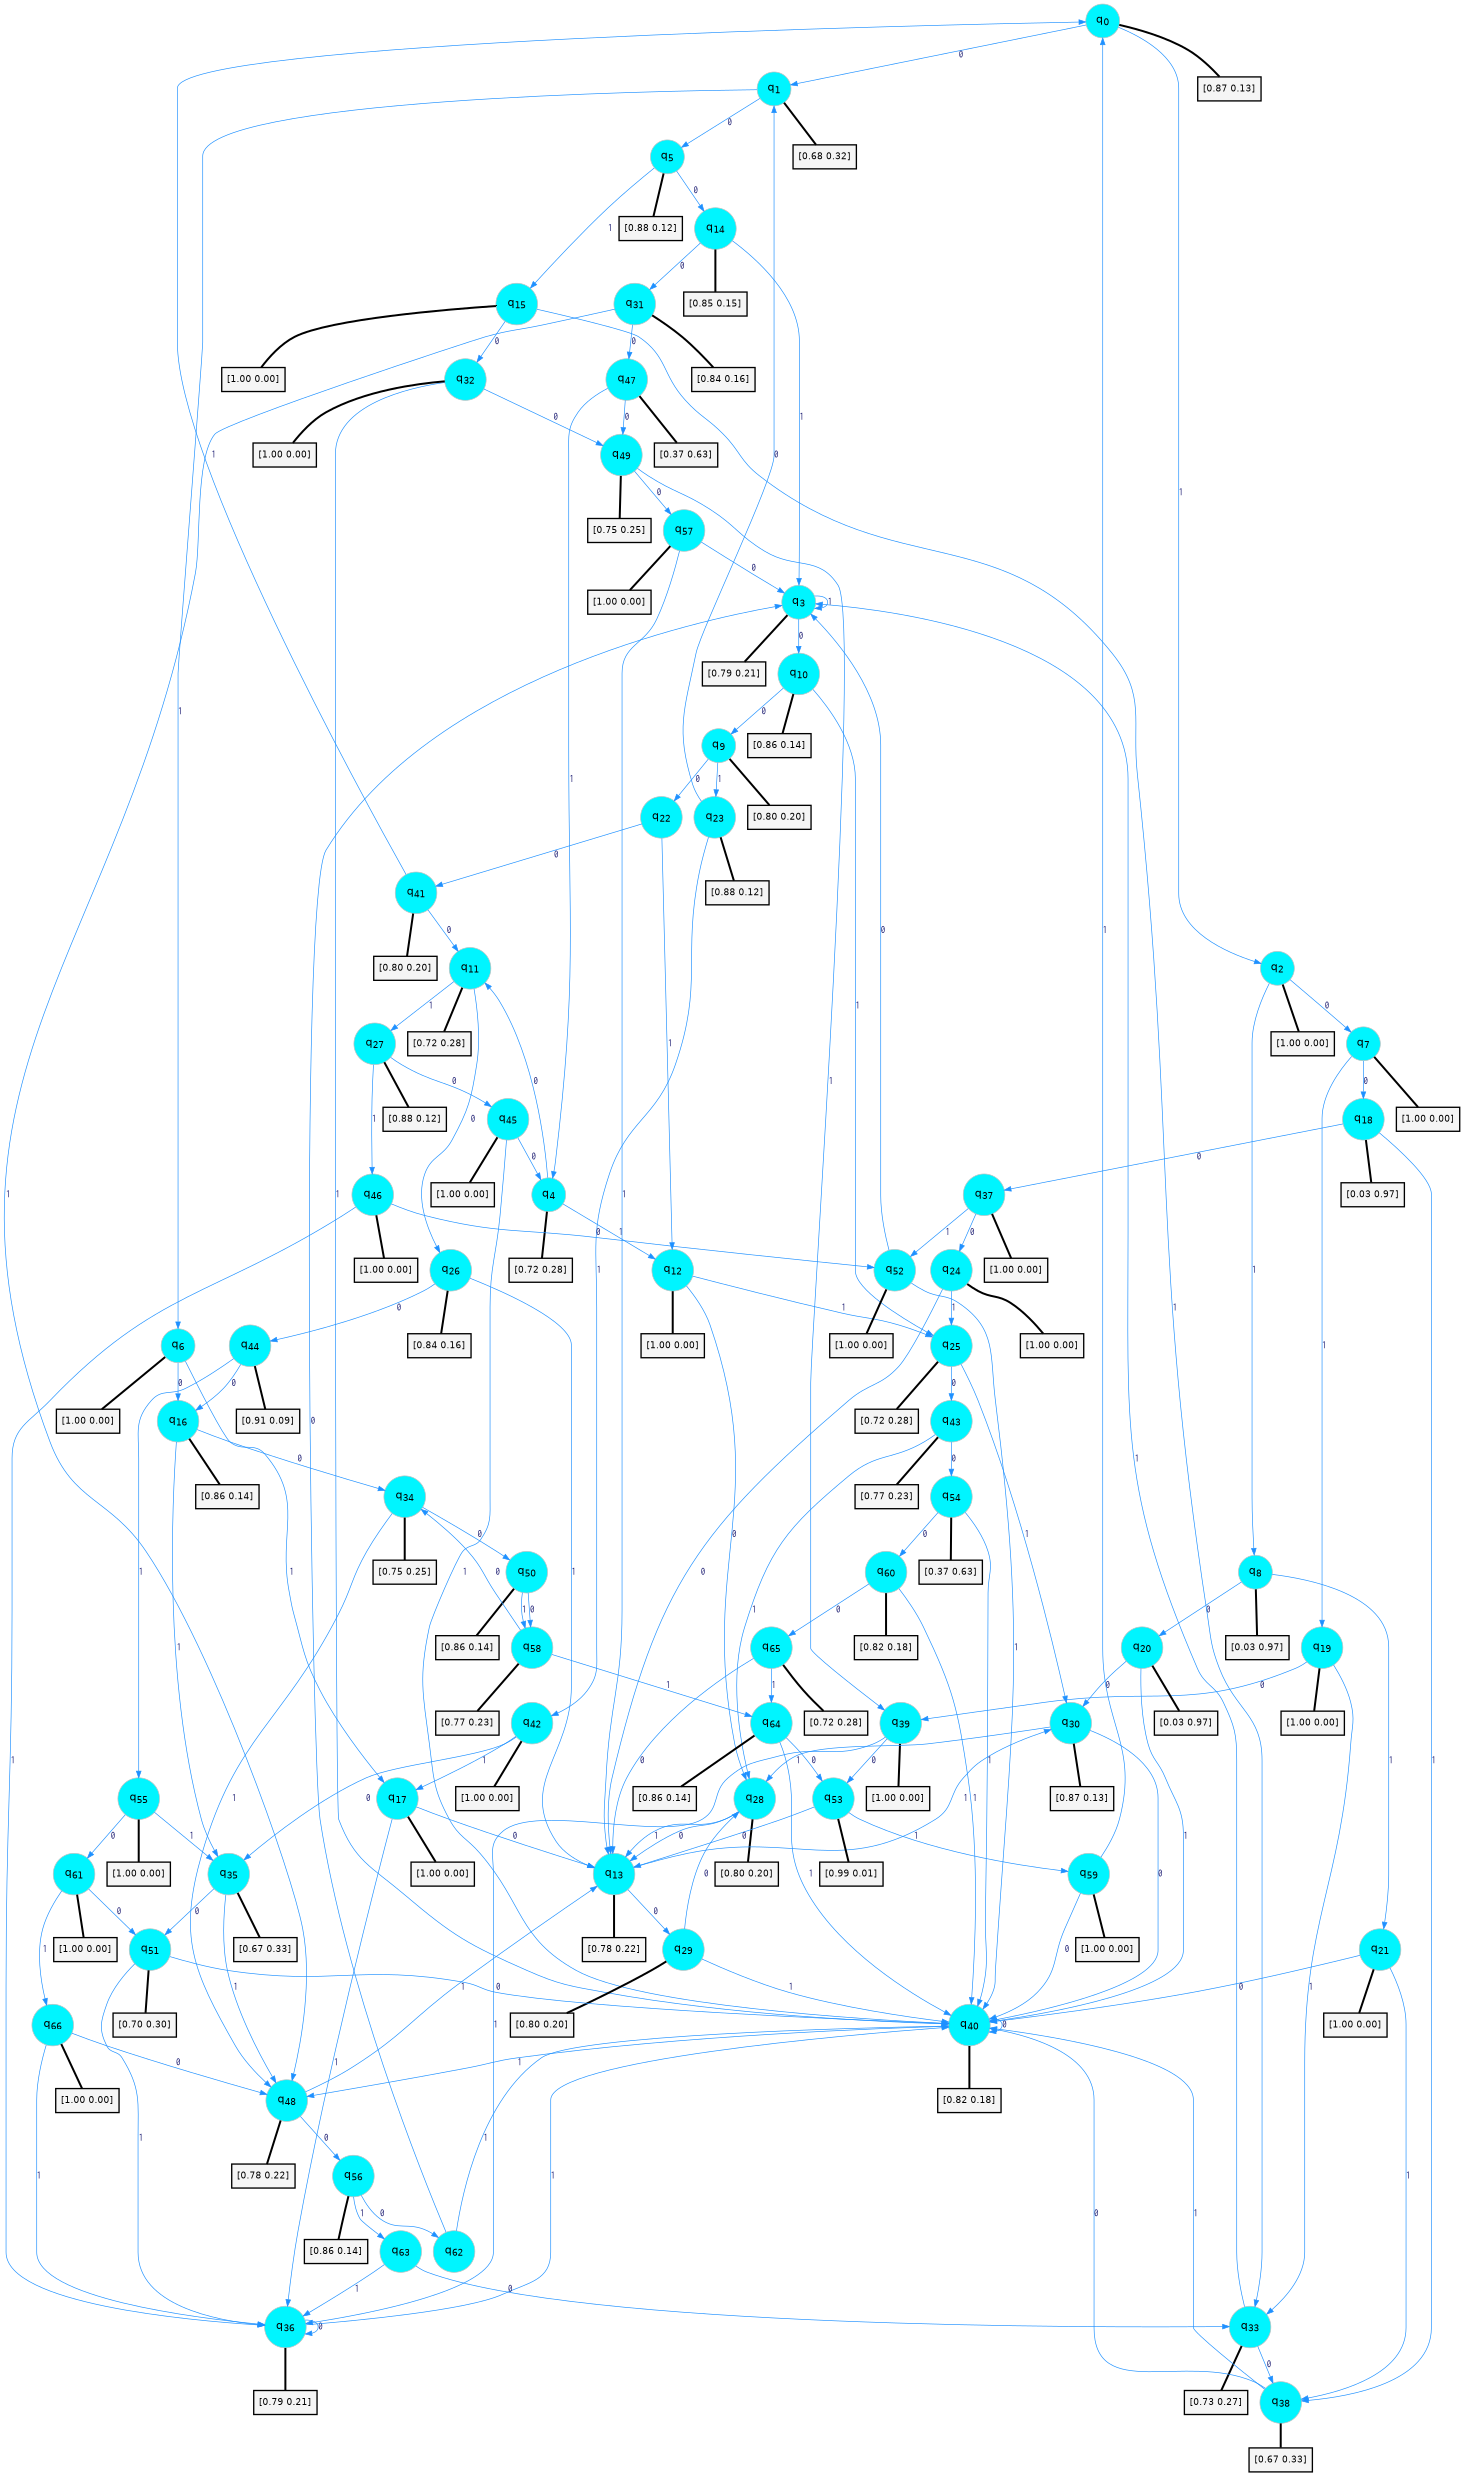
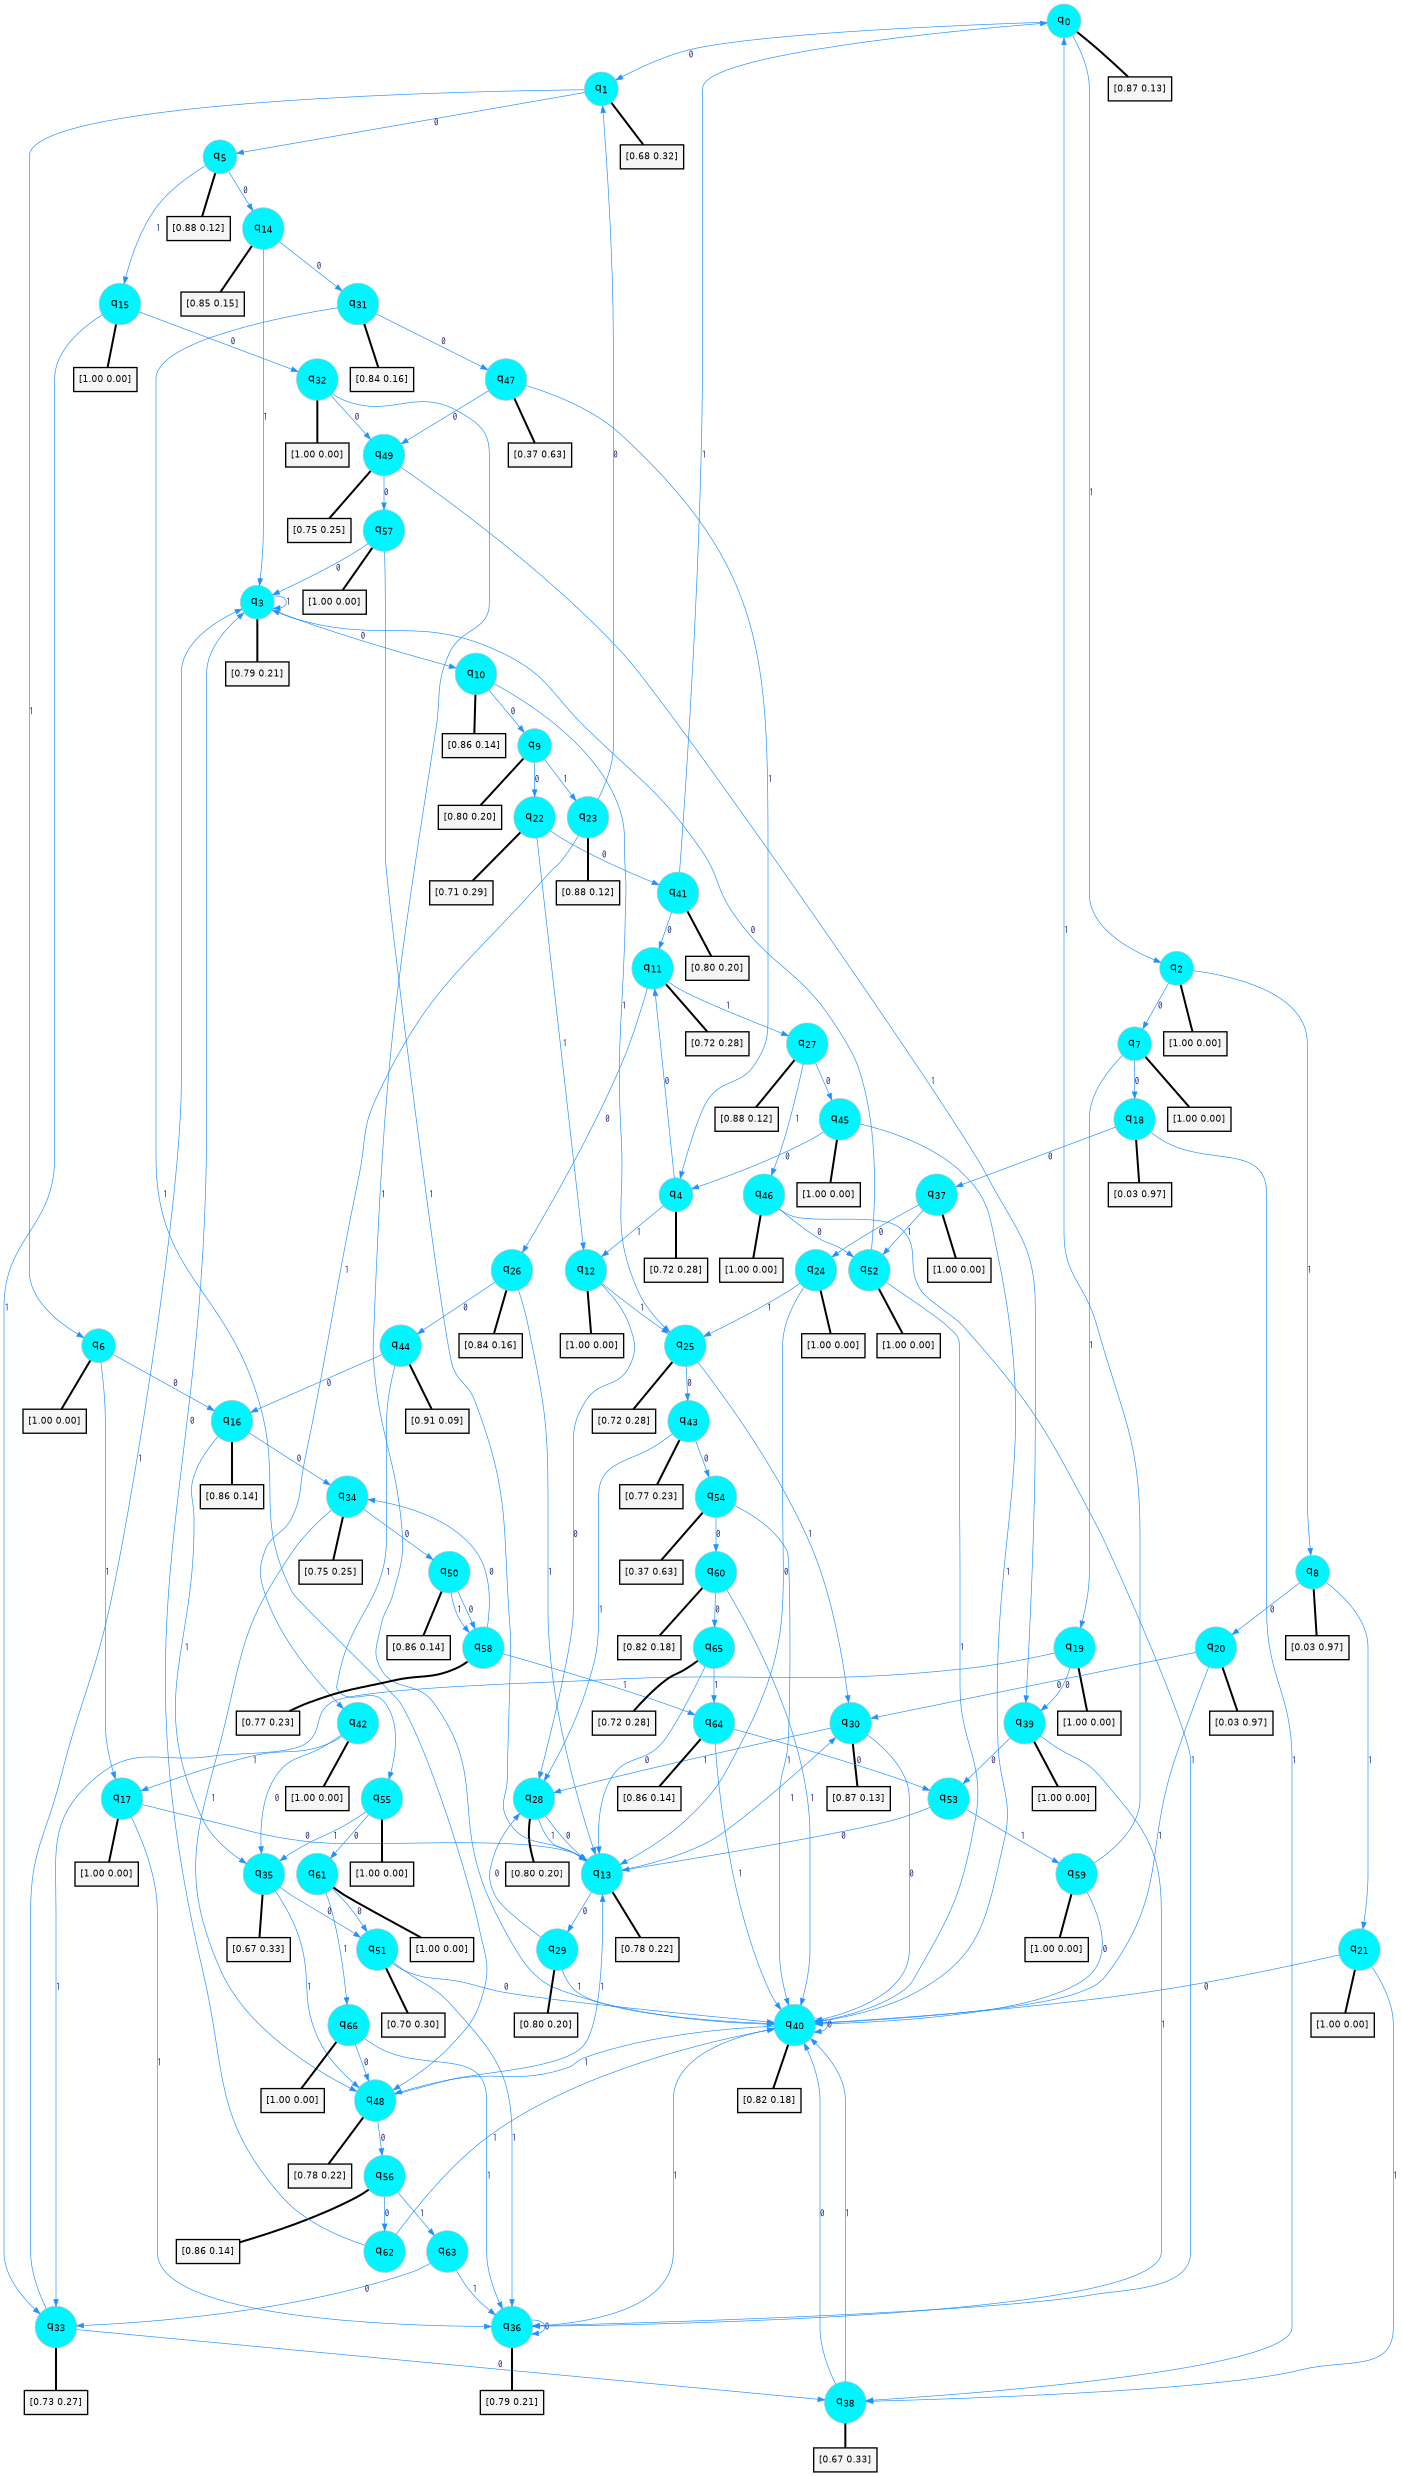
none -> (461, 893)
(851, 1874) -> none
